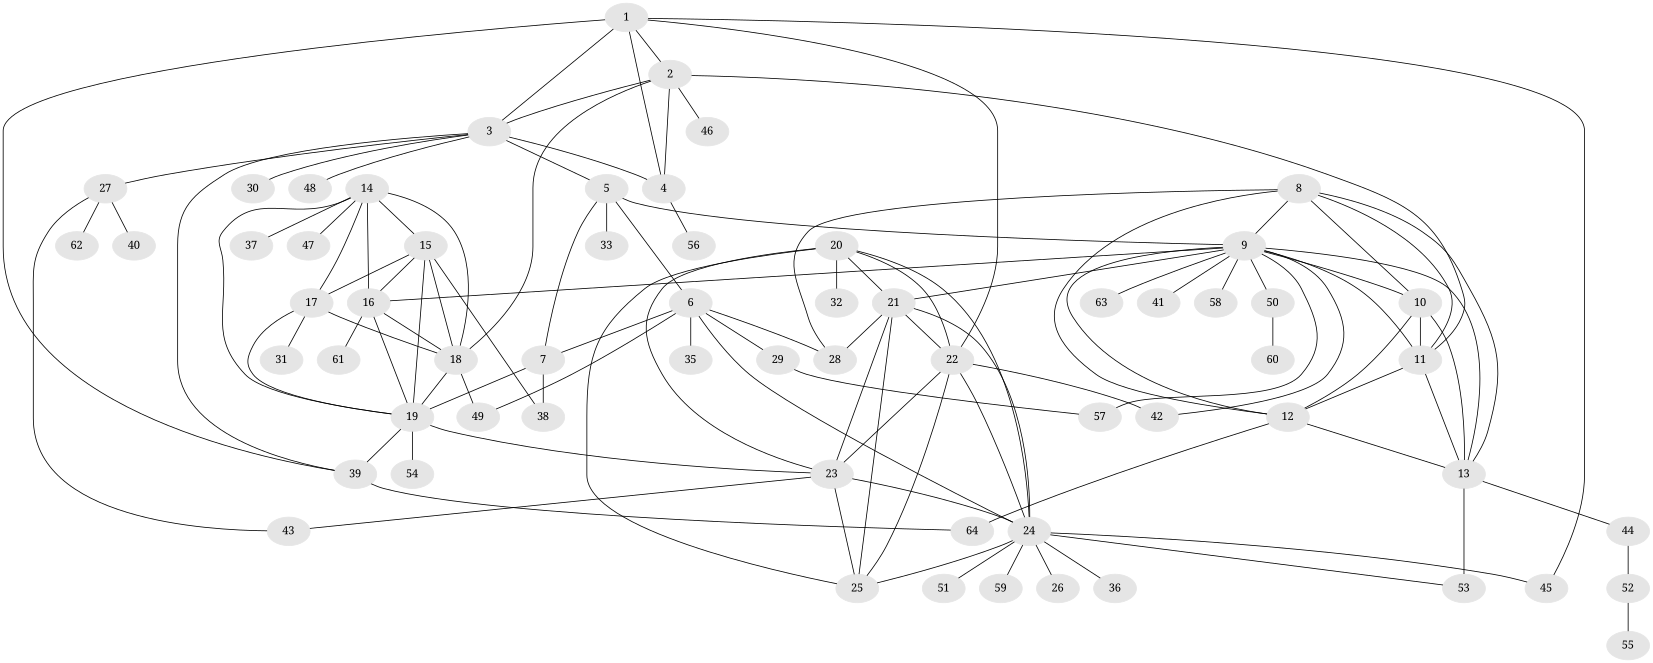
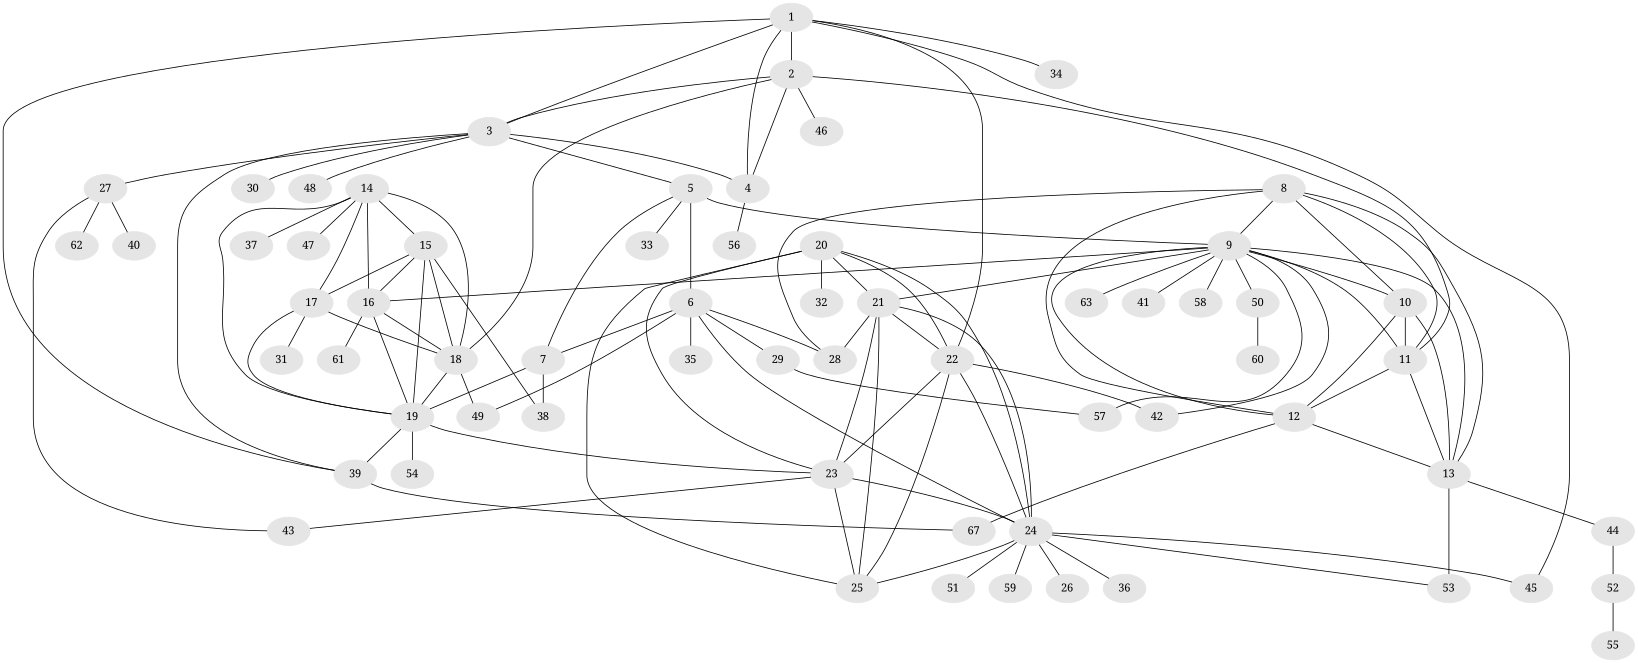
none -> (1056, 75)
(972, 531) -> (974, 531)
